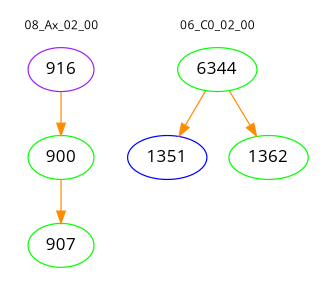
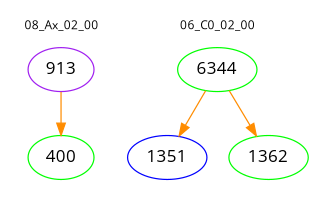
(61, 70) -> (61, 70)
(61, 157) -> (61, 157)
(61, 245) -> none
